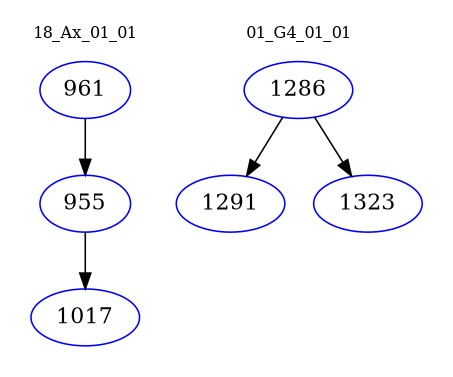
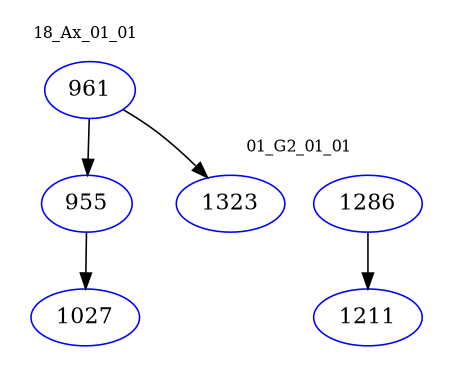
(299, 34) -> (299, 148)
(329, 140) -> (174, 146)
(231, 204) -> (368, 317)
(85, 317) -> (85, 317)
